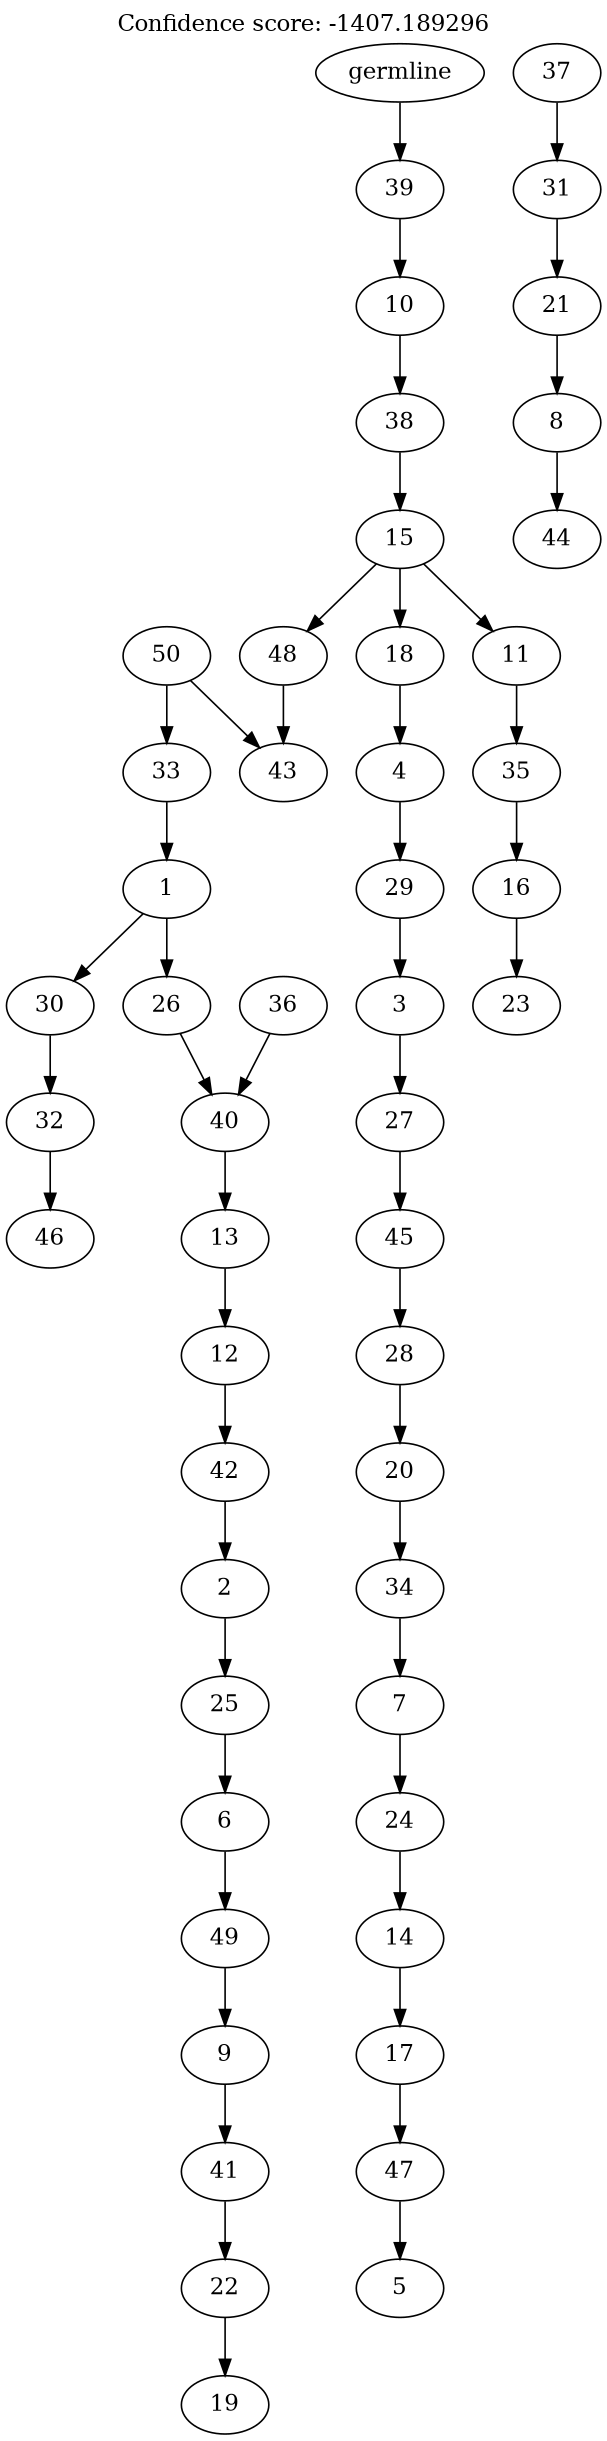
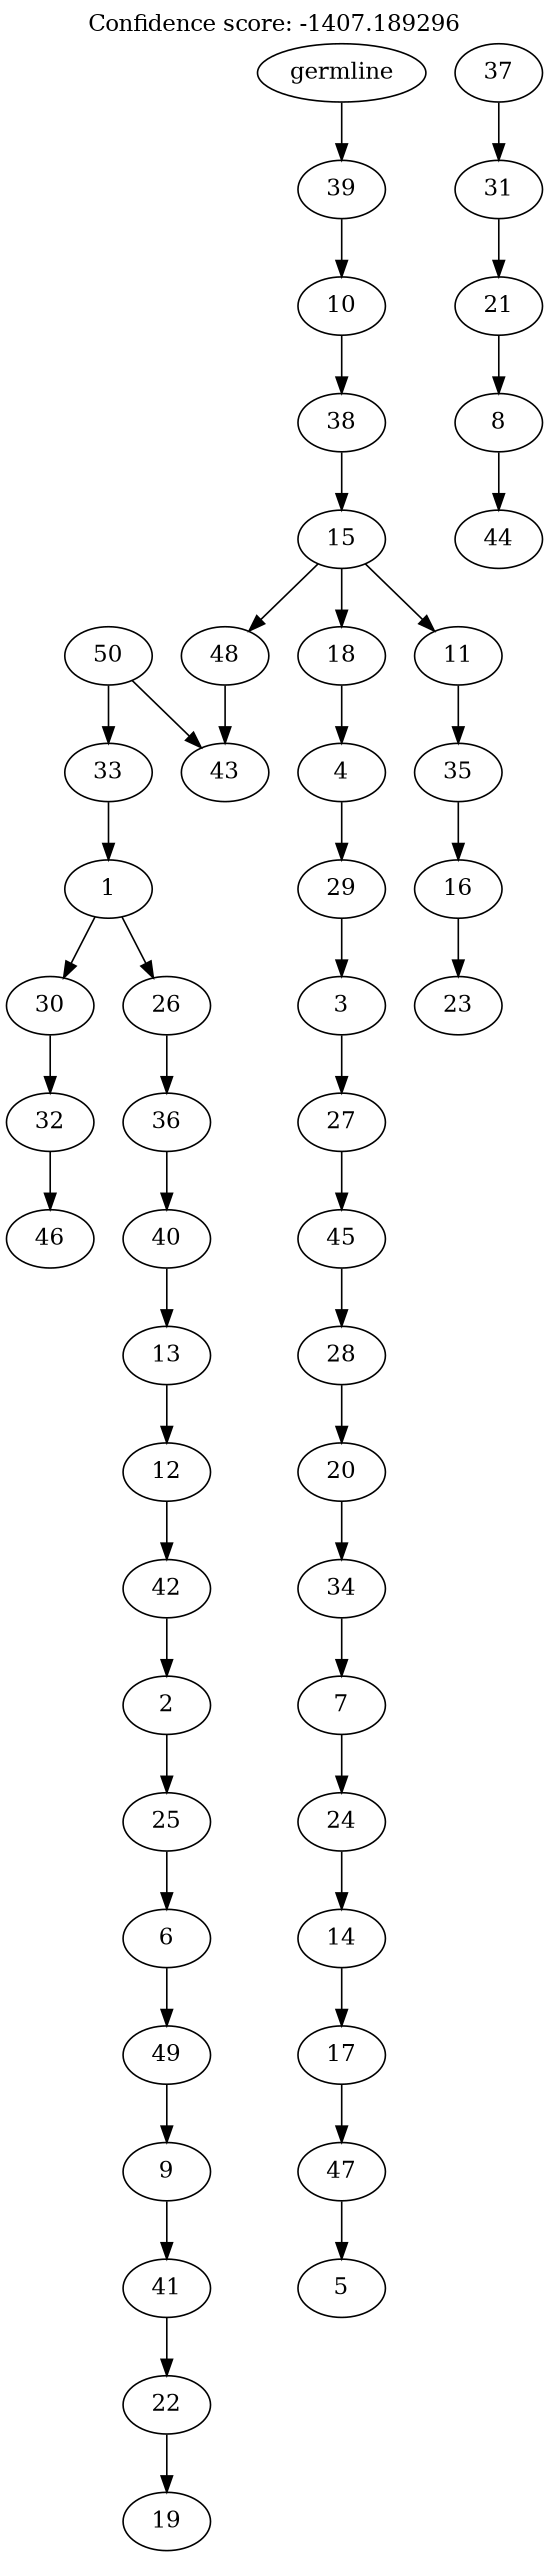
(192, 1057) -> (167, 1056)
